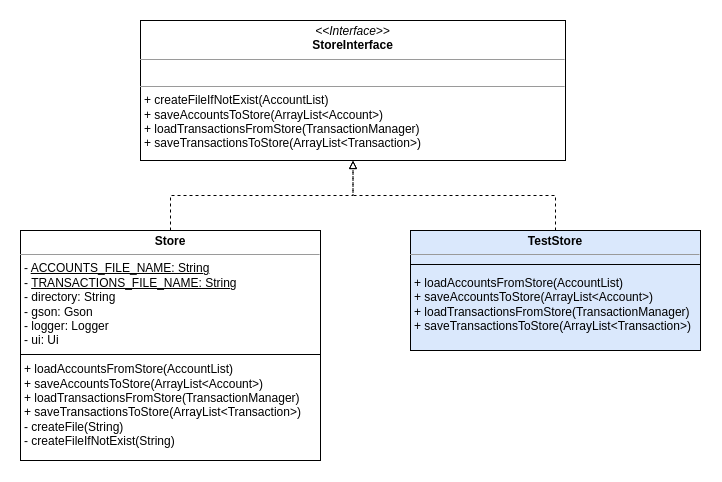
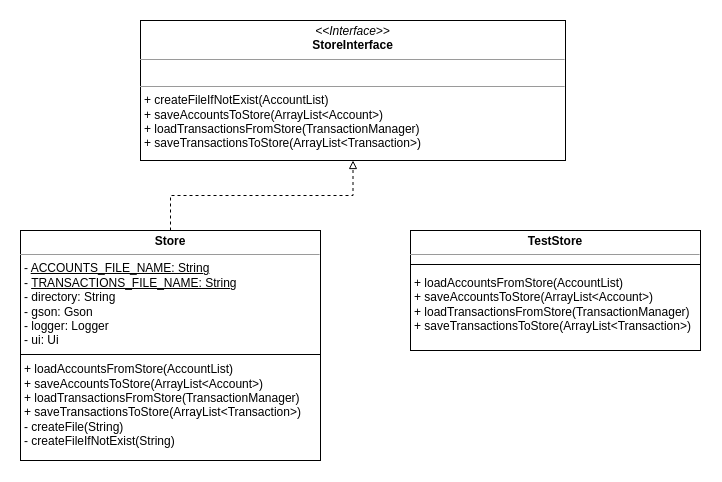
(472, 196) -> none
(556, 291) -> (556, 291)
